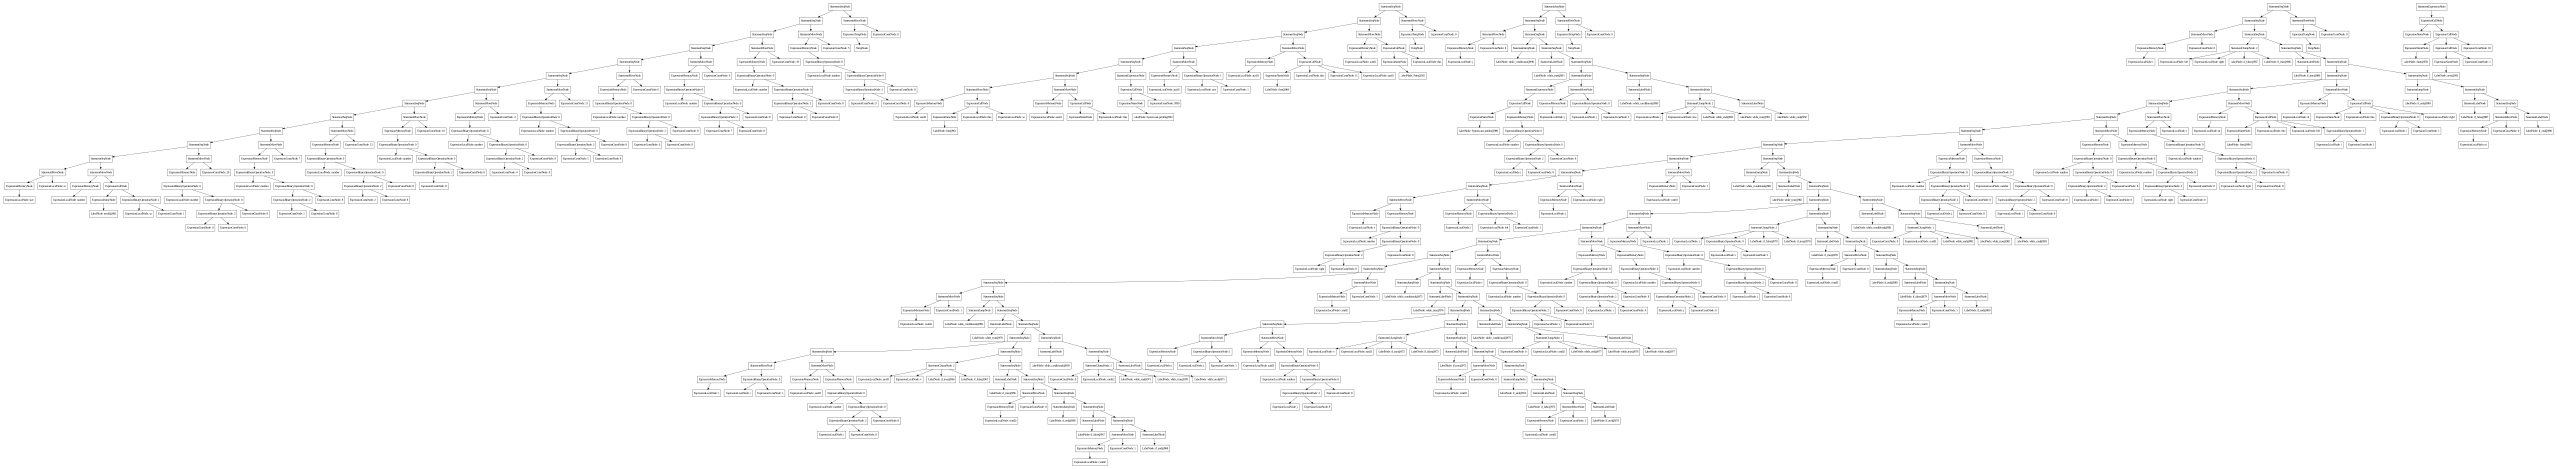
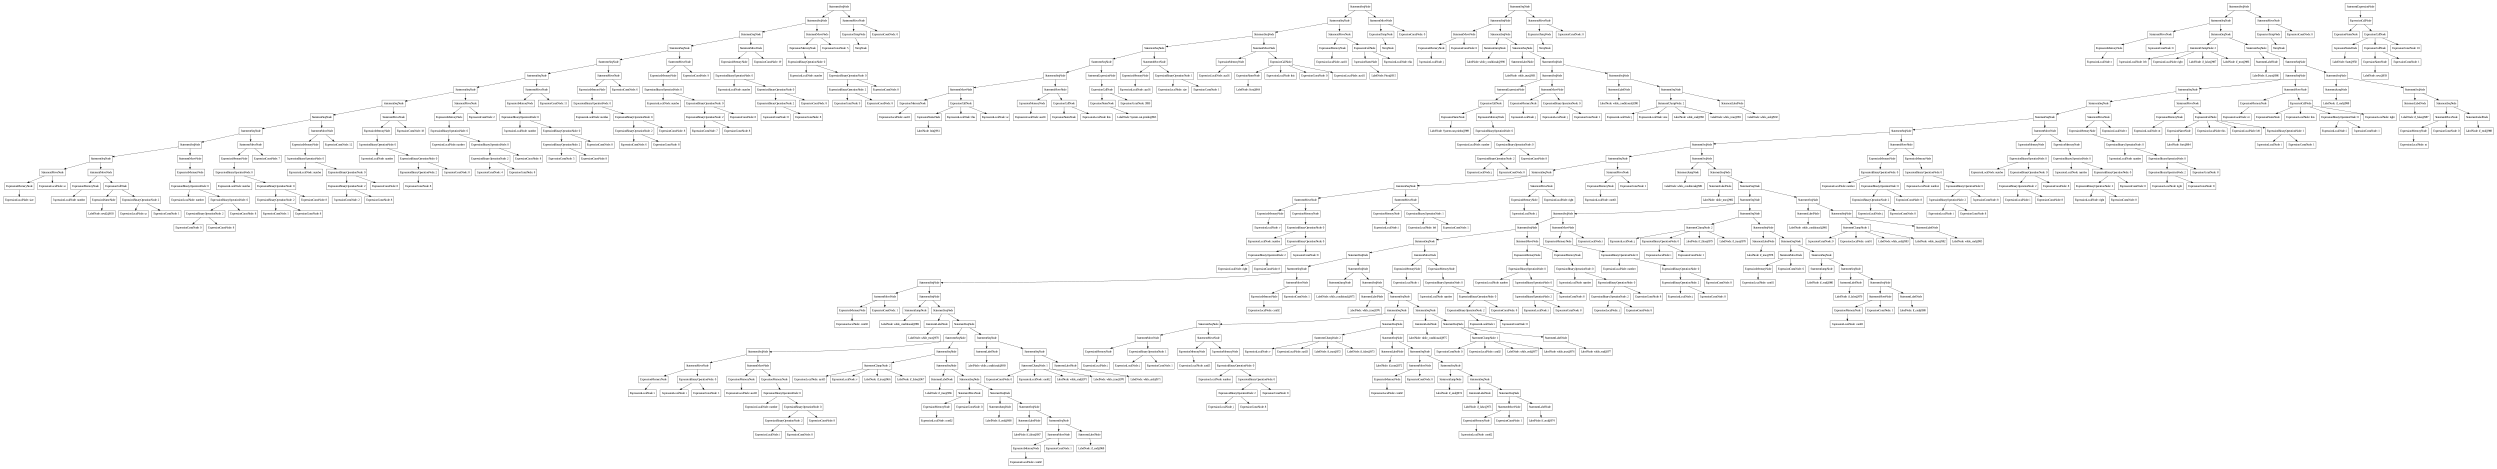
(1478, 131) -> (1449, 131)
(216, 172) -> none
